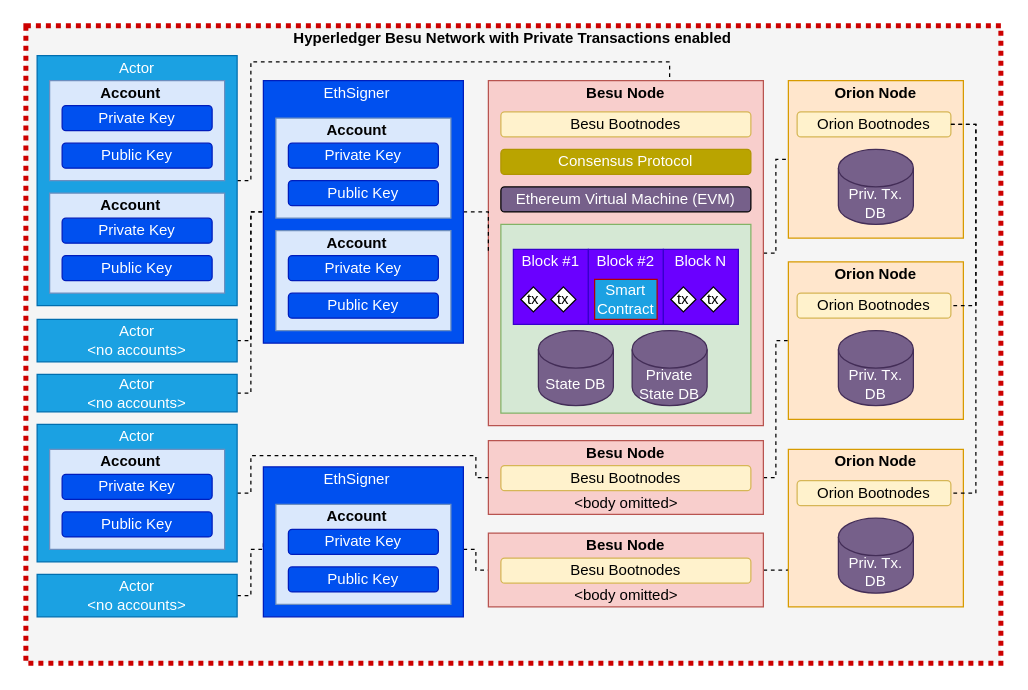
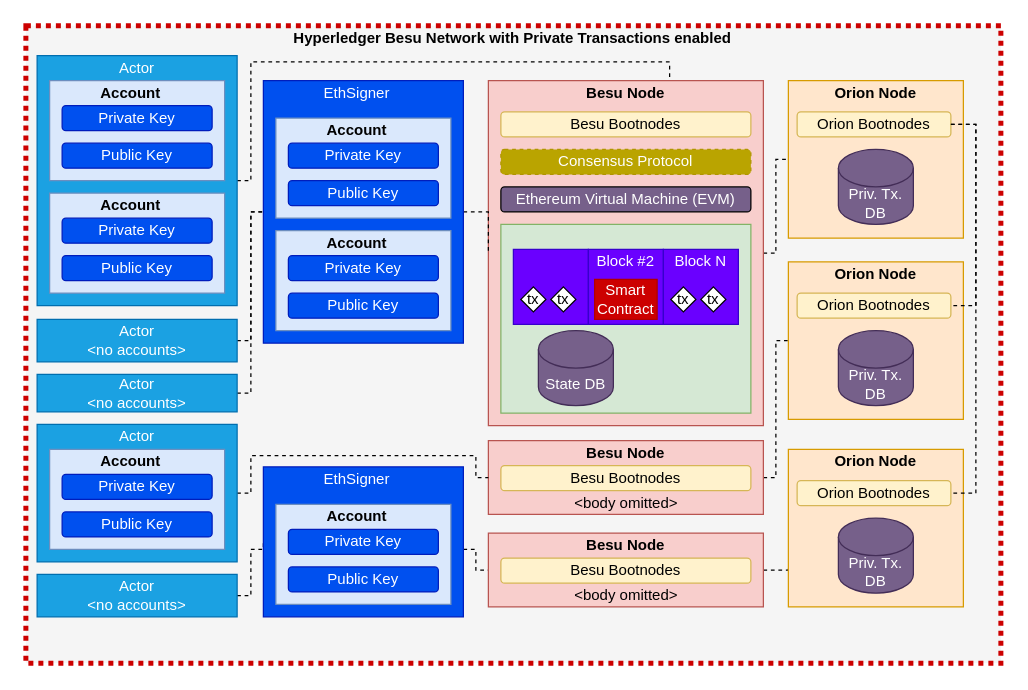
(626, 162) -> (626, 162)
(551, 262) -> none
(626, 299) -> (626, 299)
(669, 368) -> none
